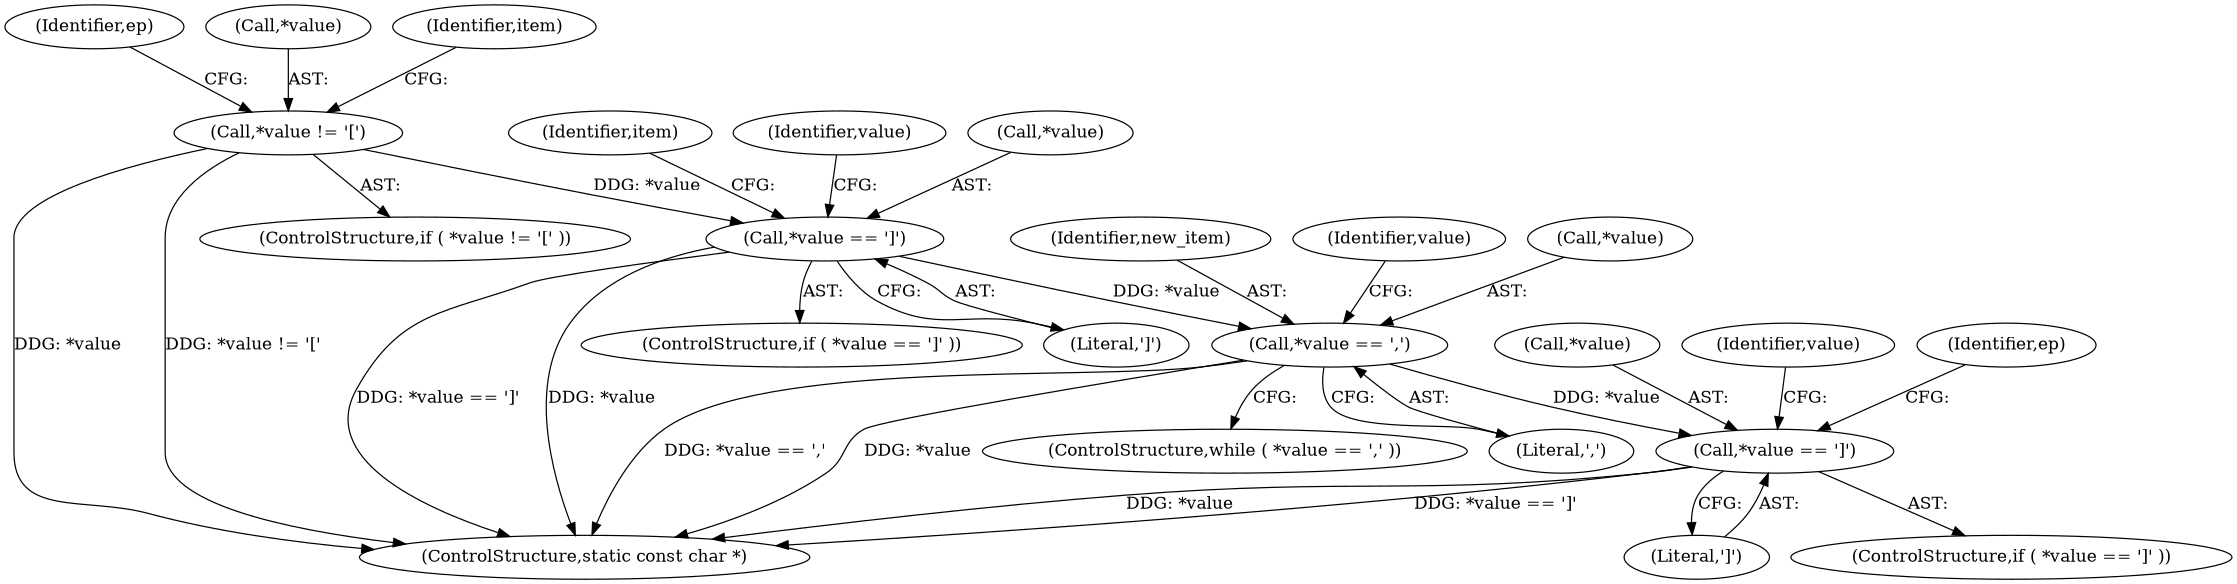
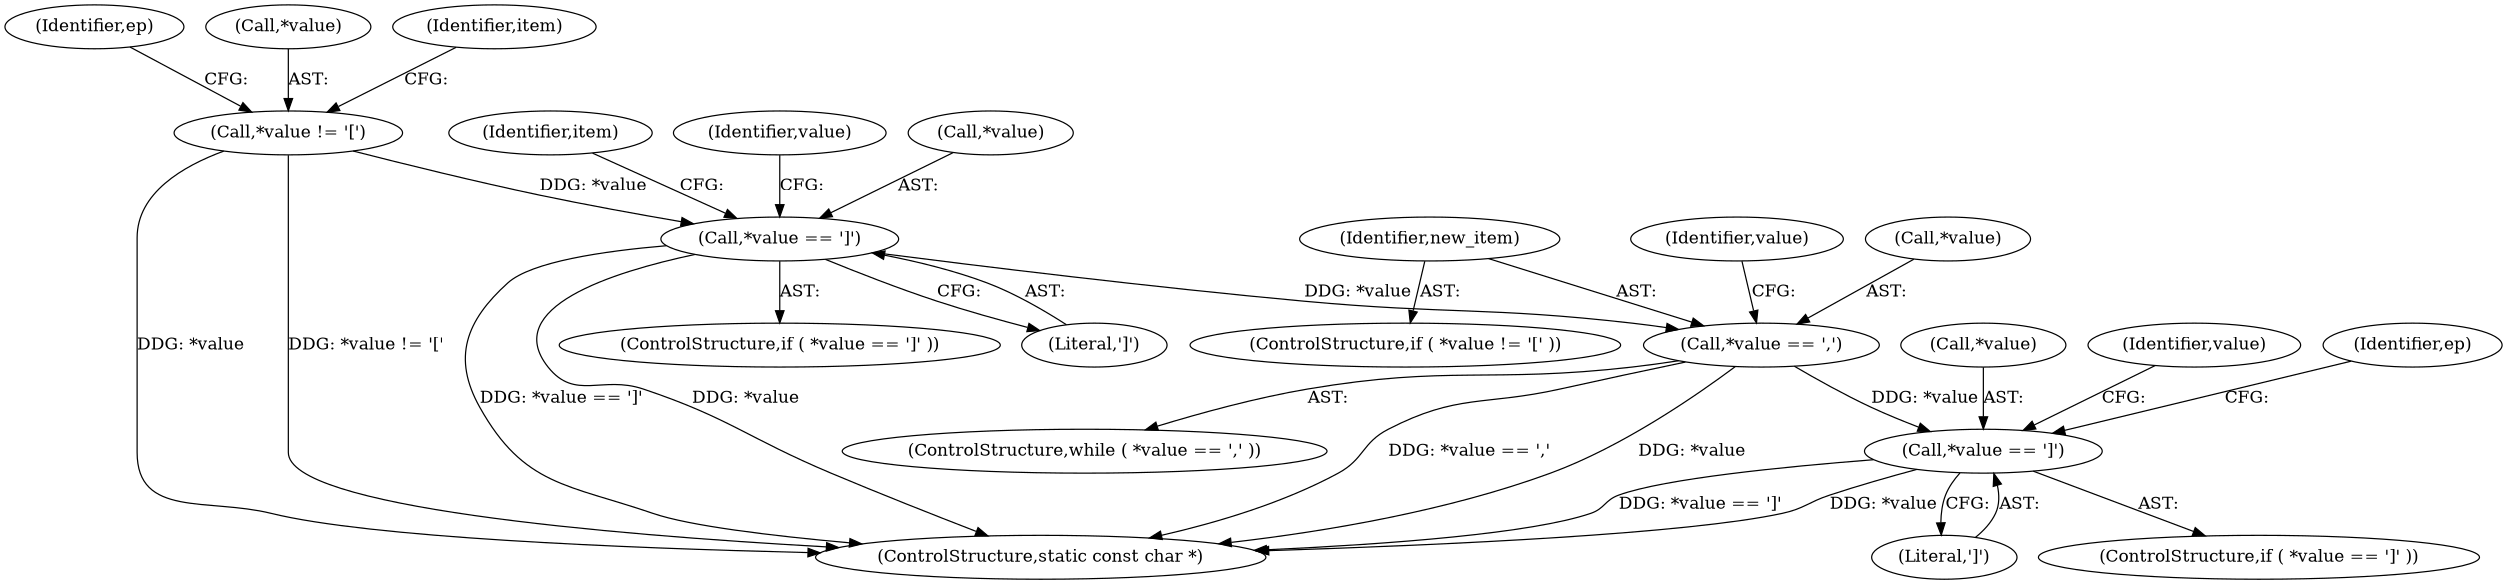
(347, 182) -> (1419, 286)
(1278, 398) -> (1331, 398)
(1561, 451) -> none
